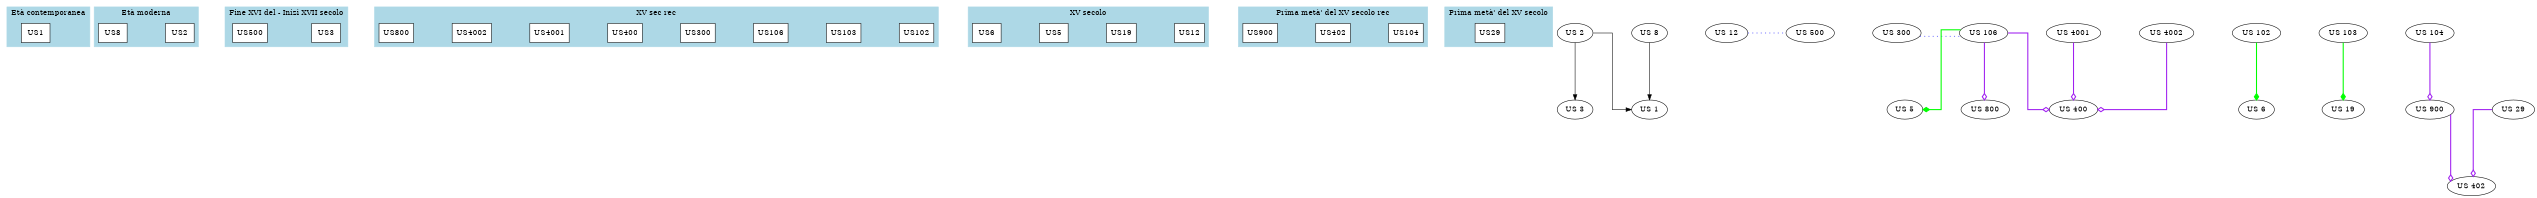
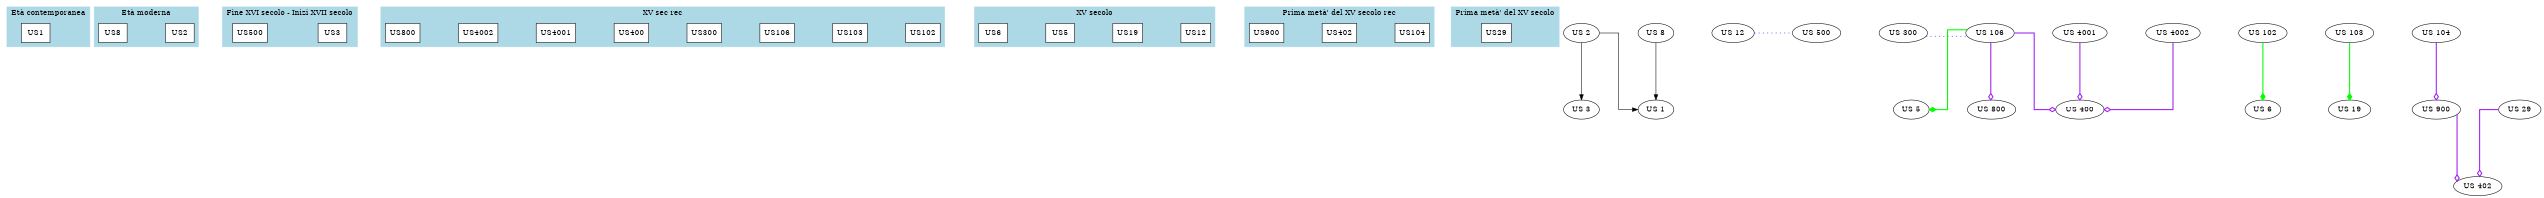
(286, 13) -> (290, 13)
